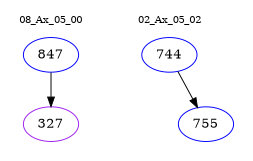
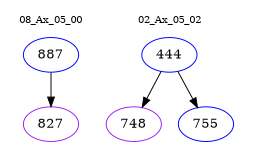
(51, 55) -> (51, 55)
(169, 55) -> (169, 55)
(51, 124) -> (51, 124)
none -> (134, 124)
